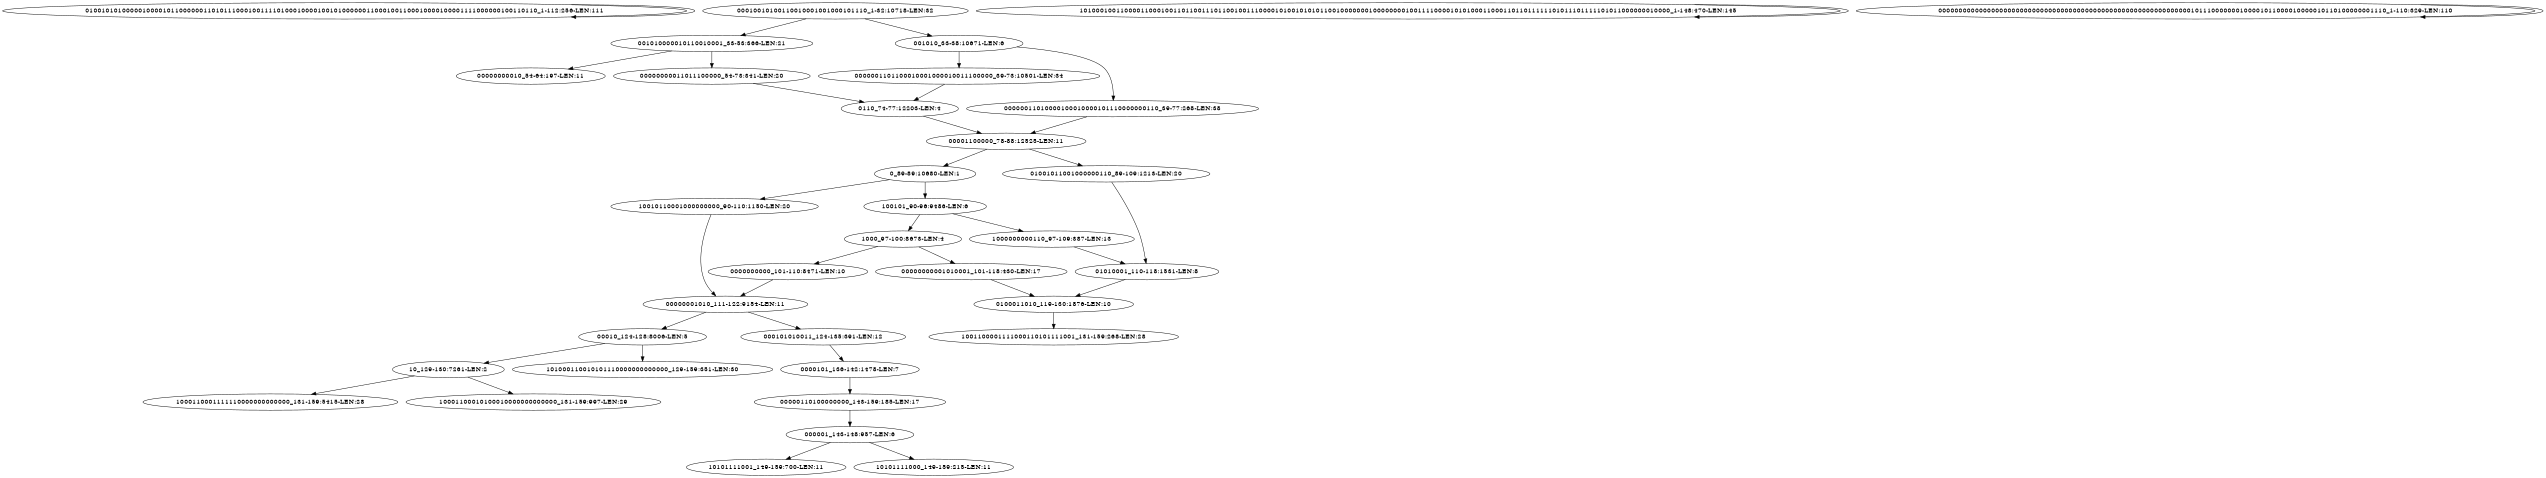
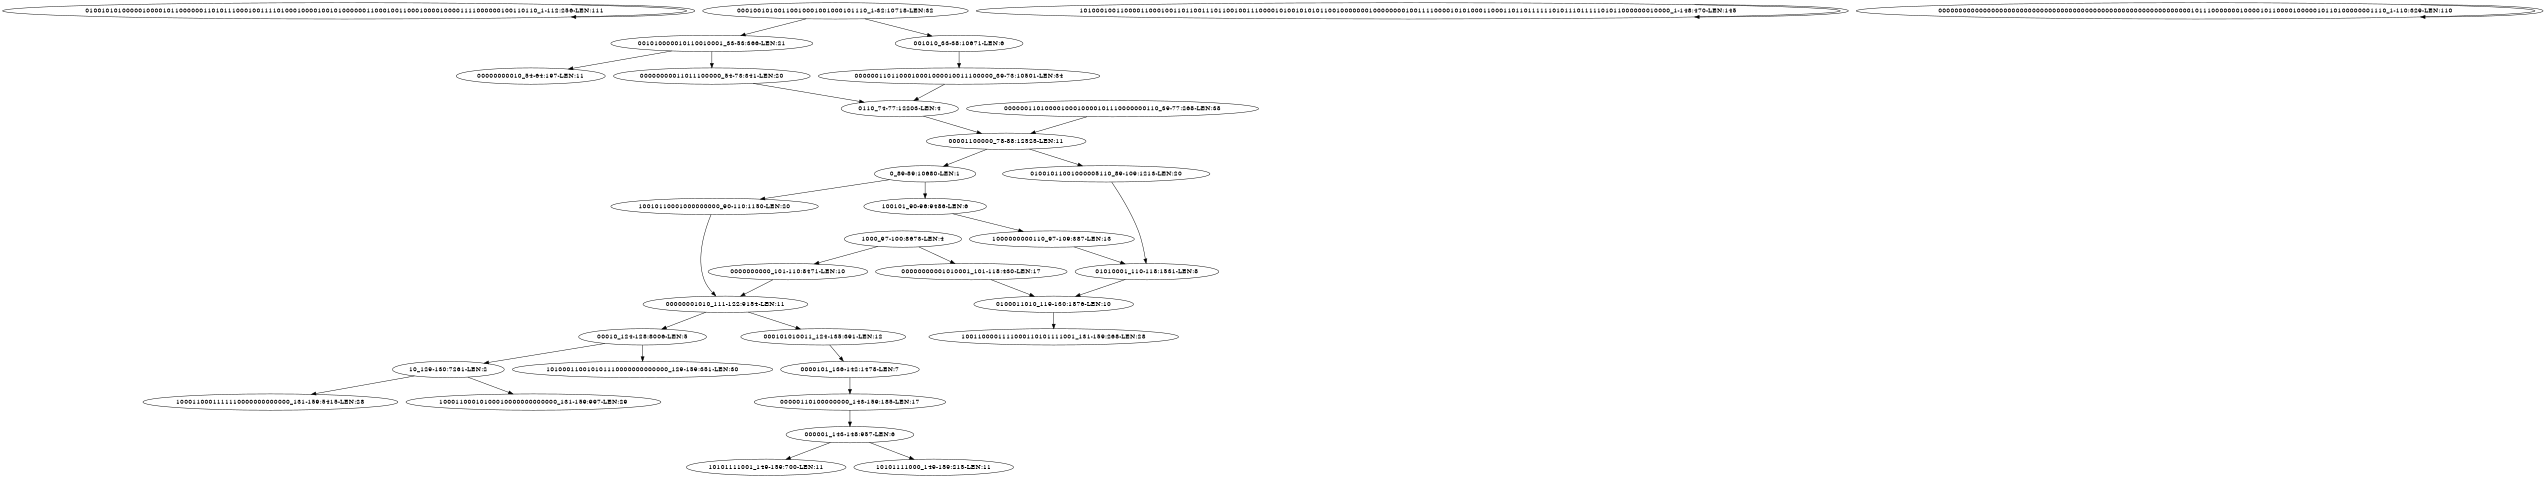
(1077, 56) -> none
(1106, 174) -> (1106, 174)
(915, 221) -> none
